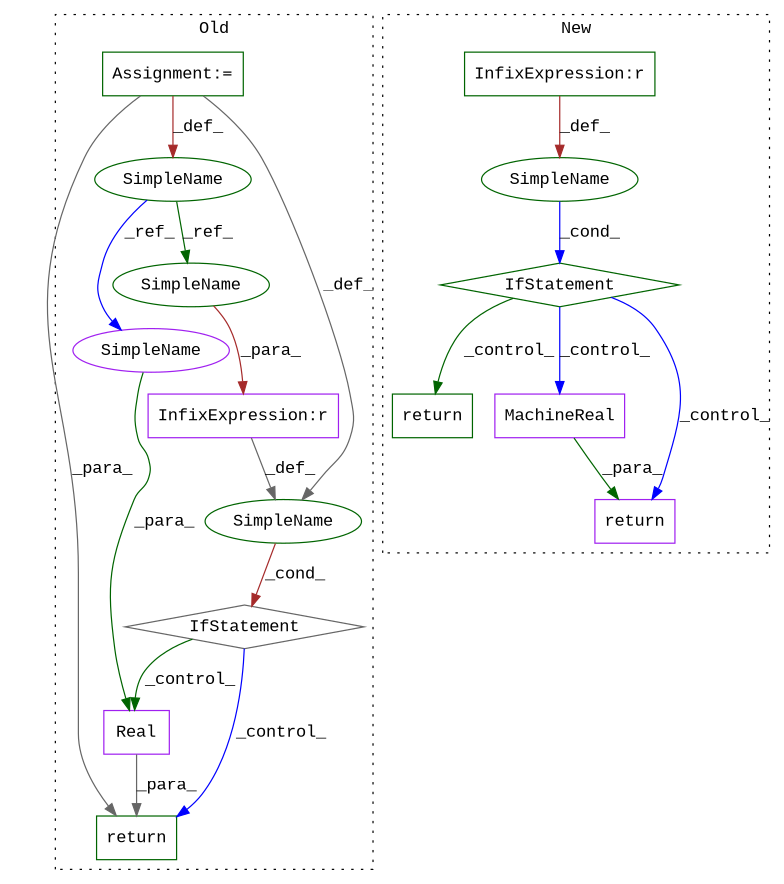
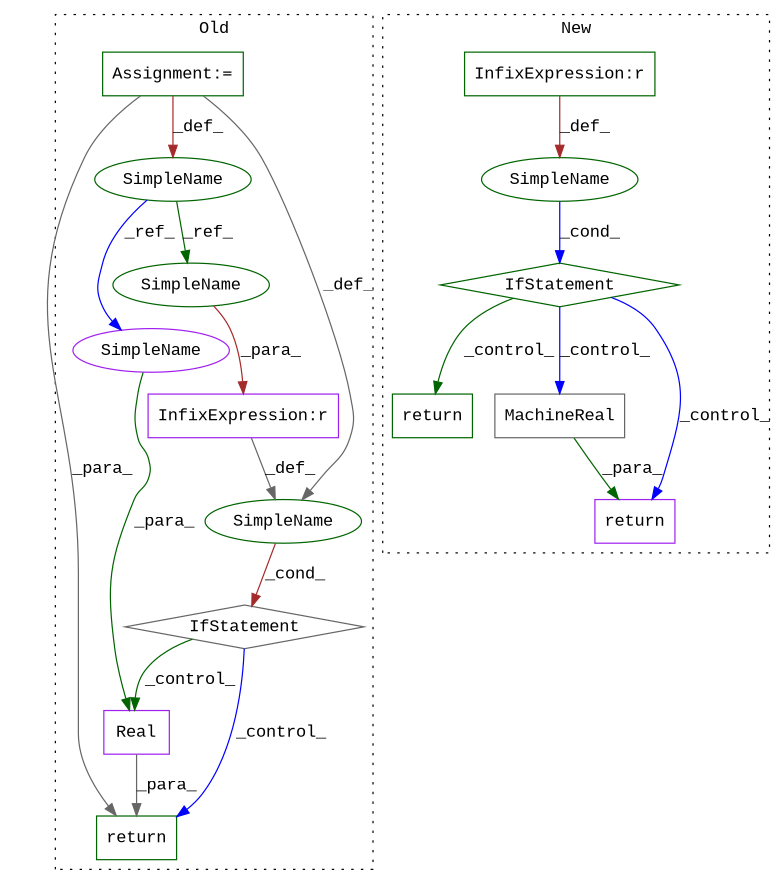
(560, 416) -> (560, 416)
